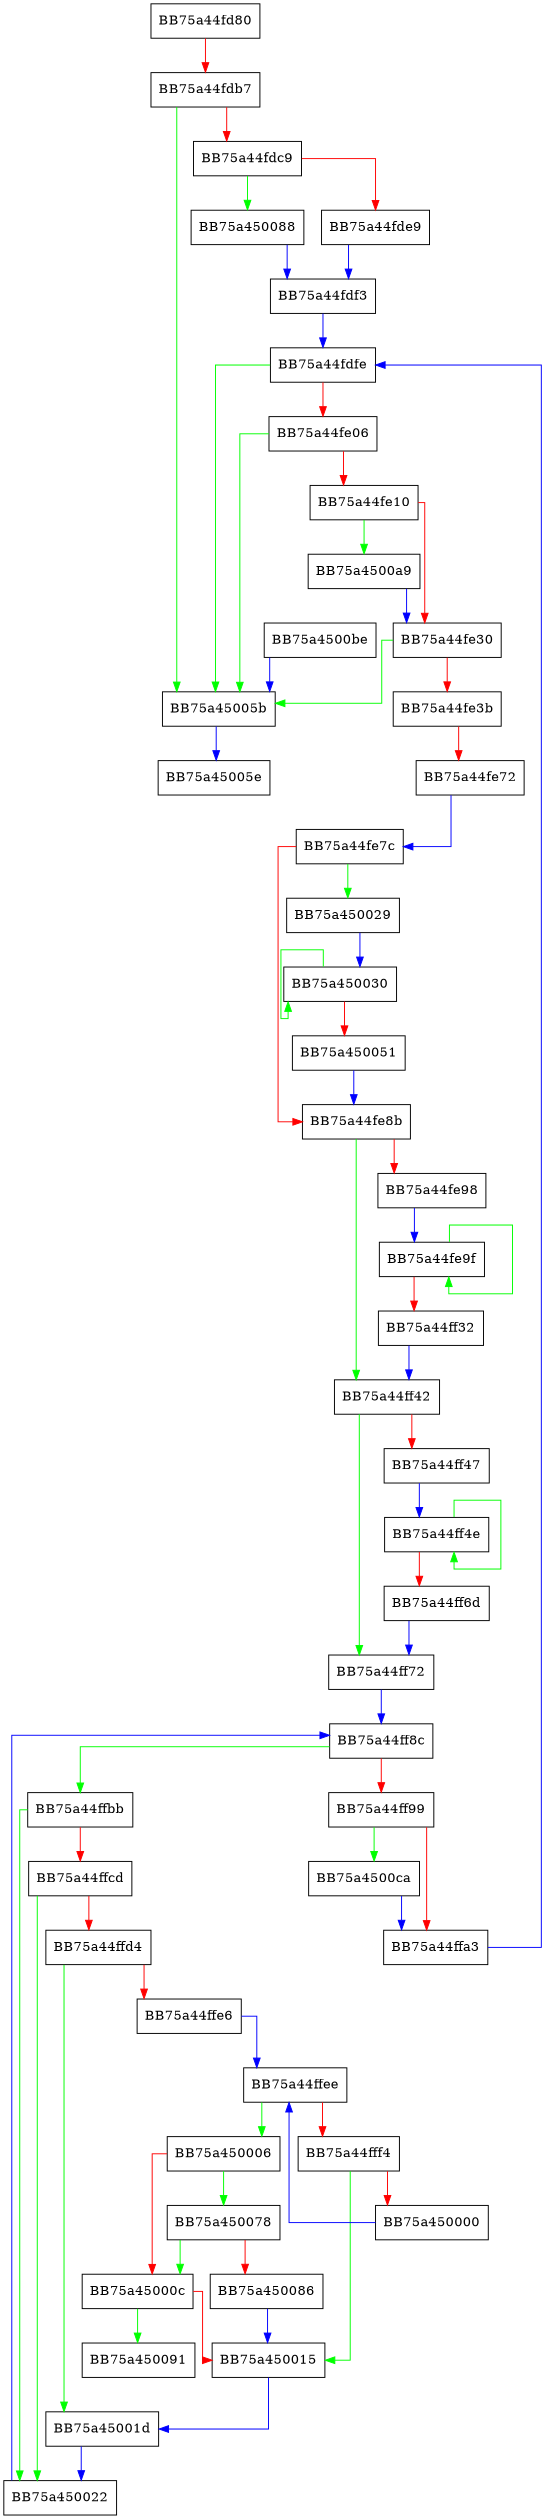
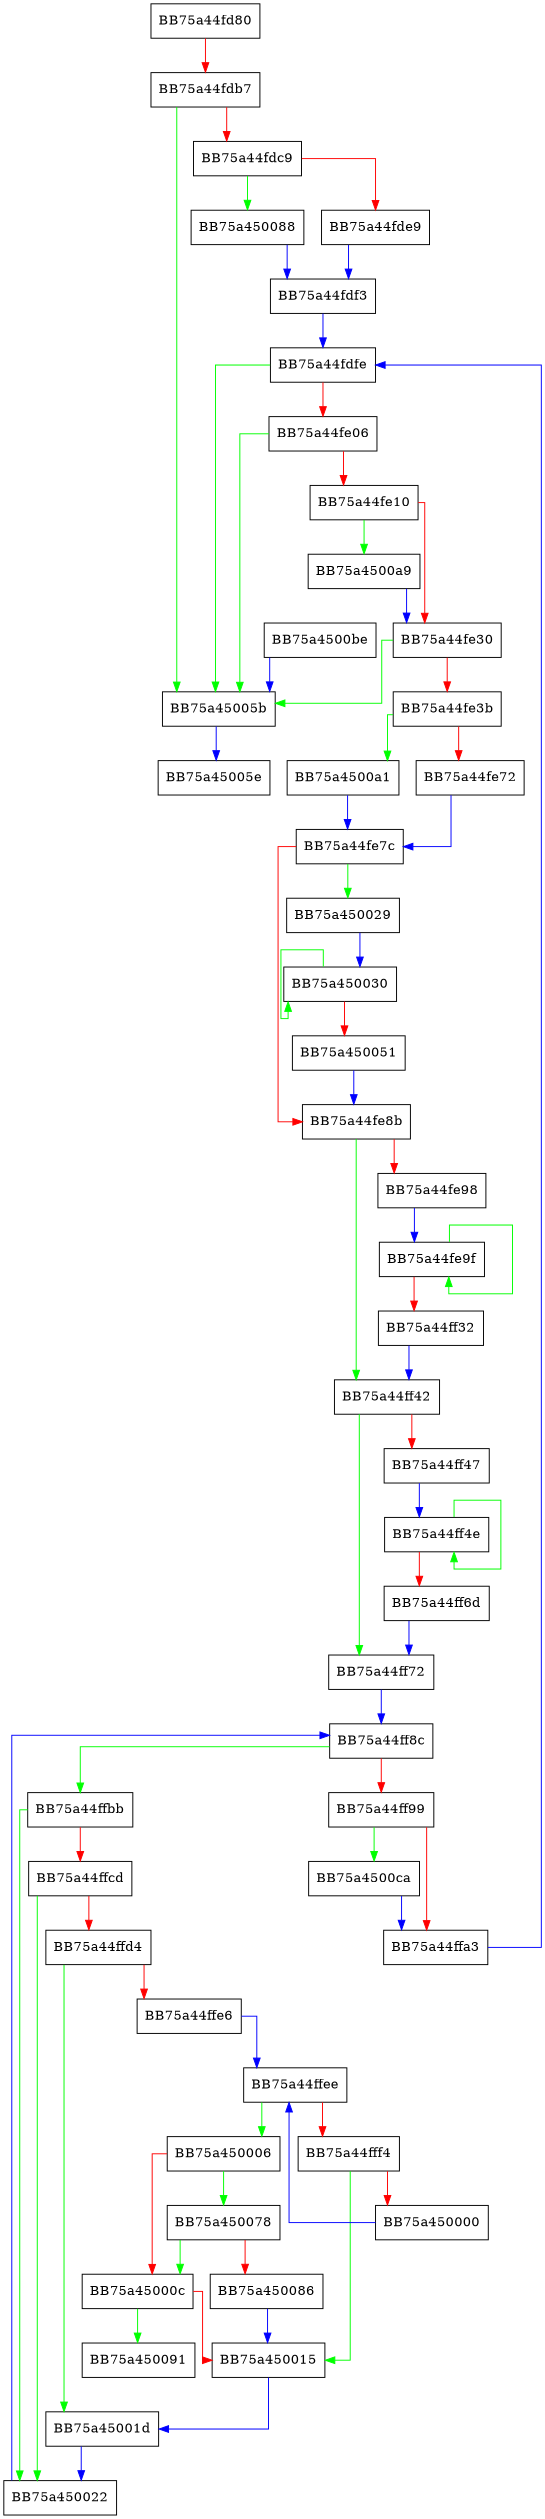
none -> (343, 778)
